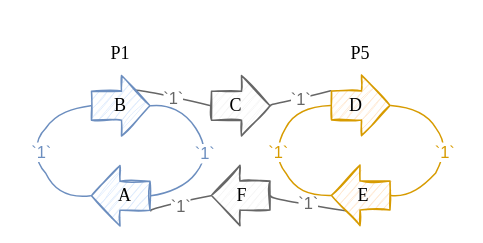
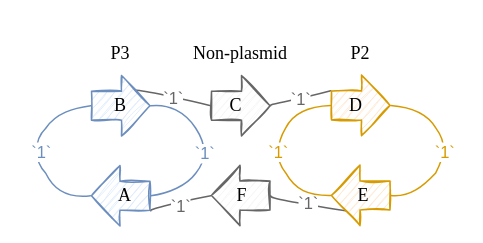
(121, 53) -> (121, 53)
none -> (241, 53)
(361, 53) -> (361, 53)
